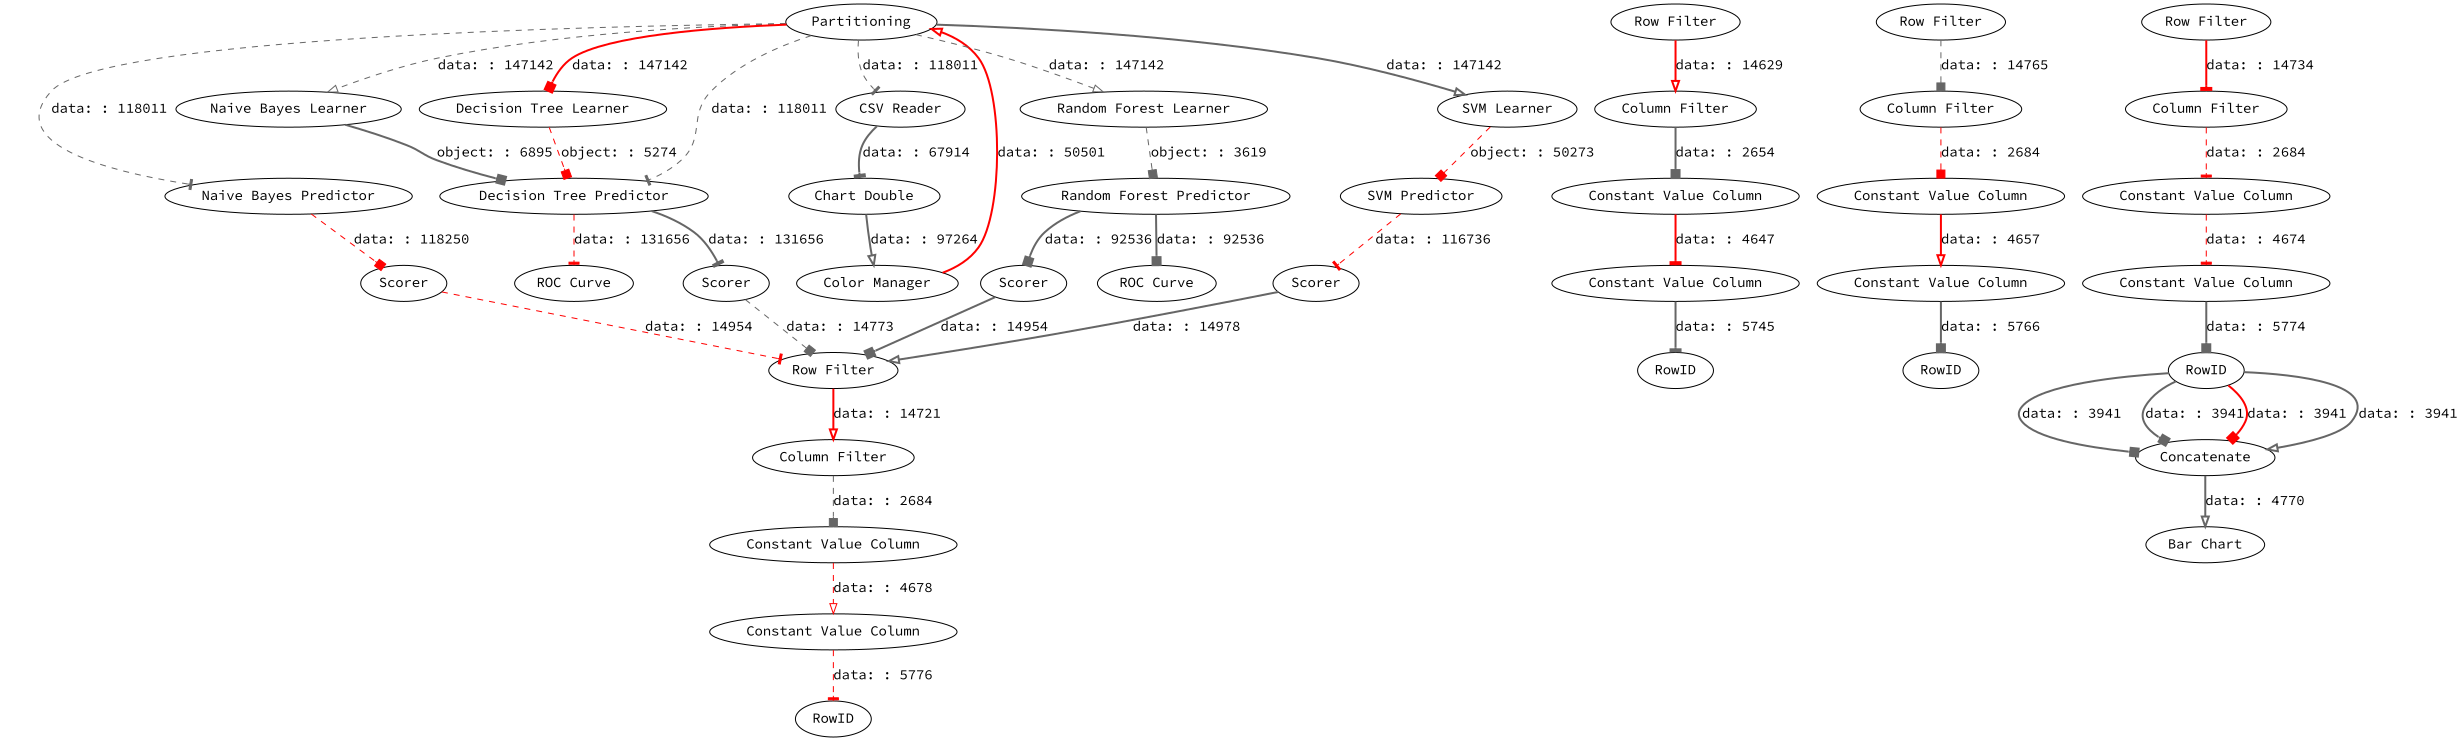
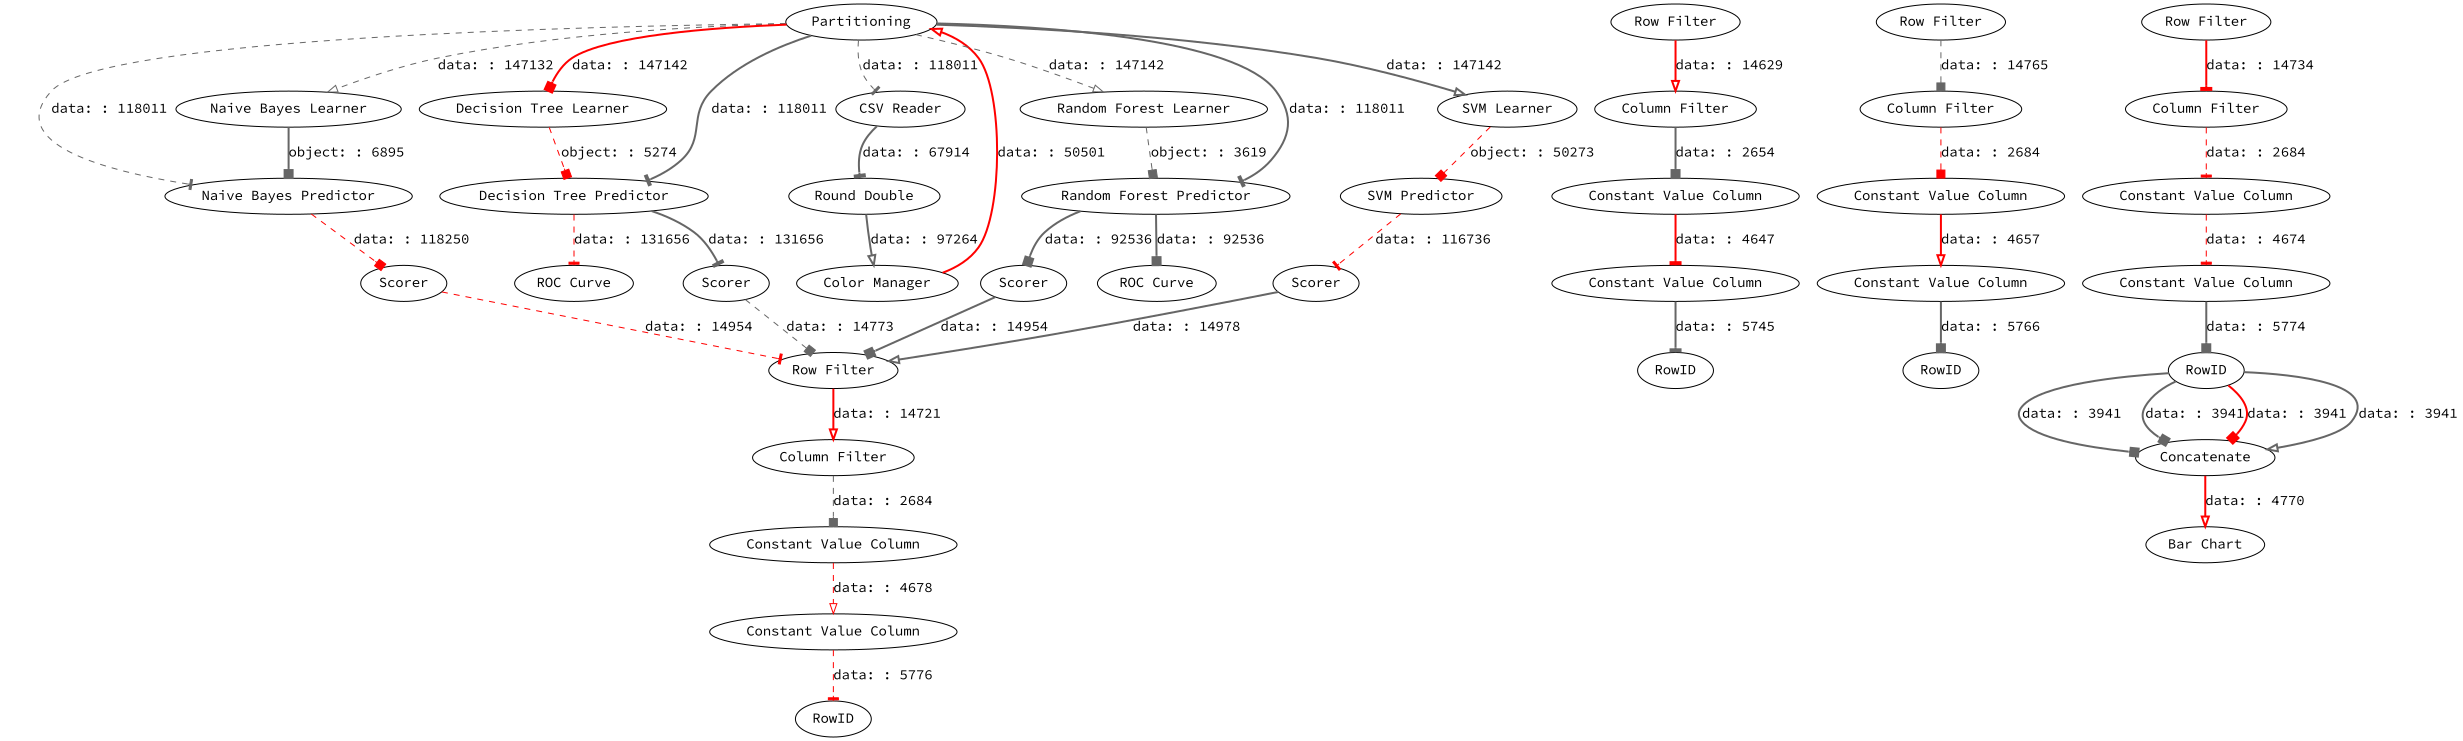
none -> (1178, 47)
(496, 66) -> (496, 66)
(712, 90) -> (712, 90)
(420, 152) -> (289, 148)
(864, 196) -> (864, 196)
(2205, 496) -> (2205, 496)
